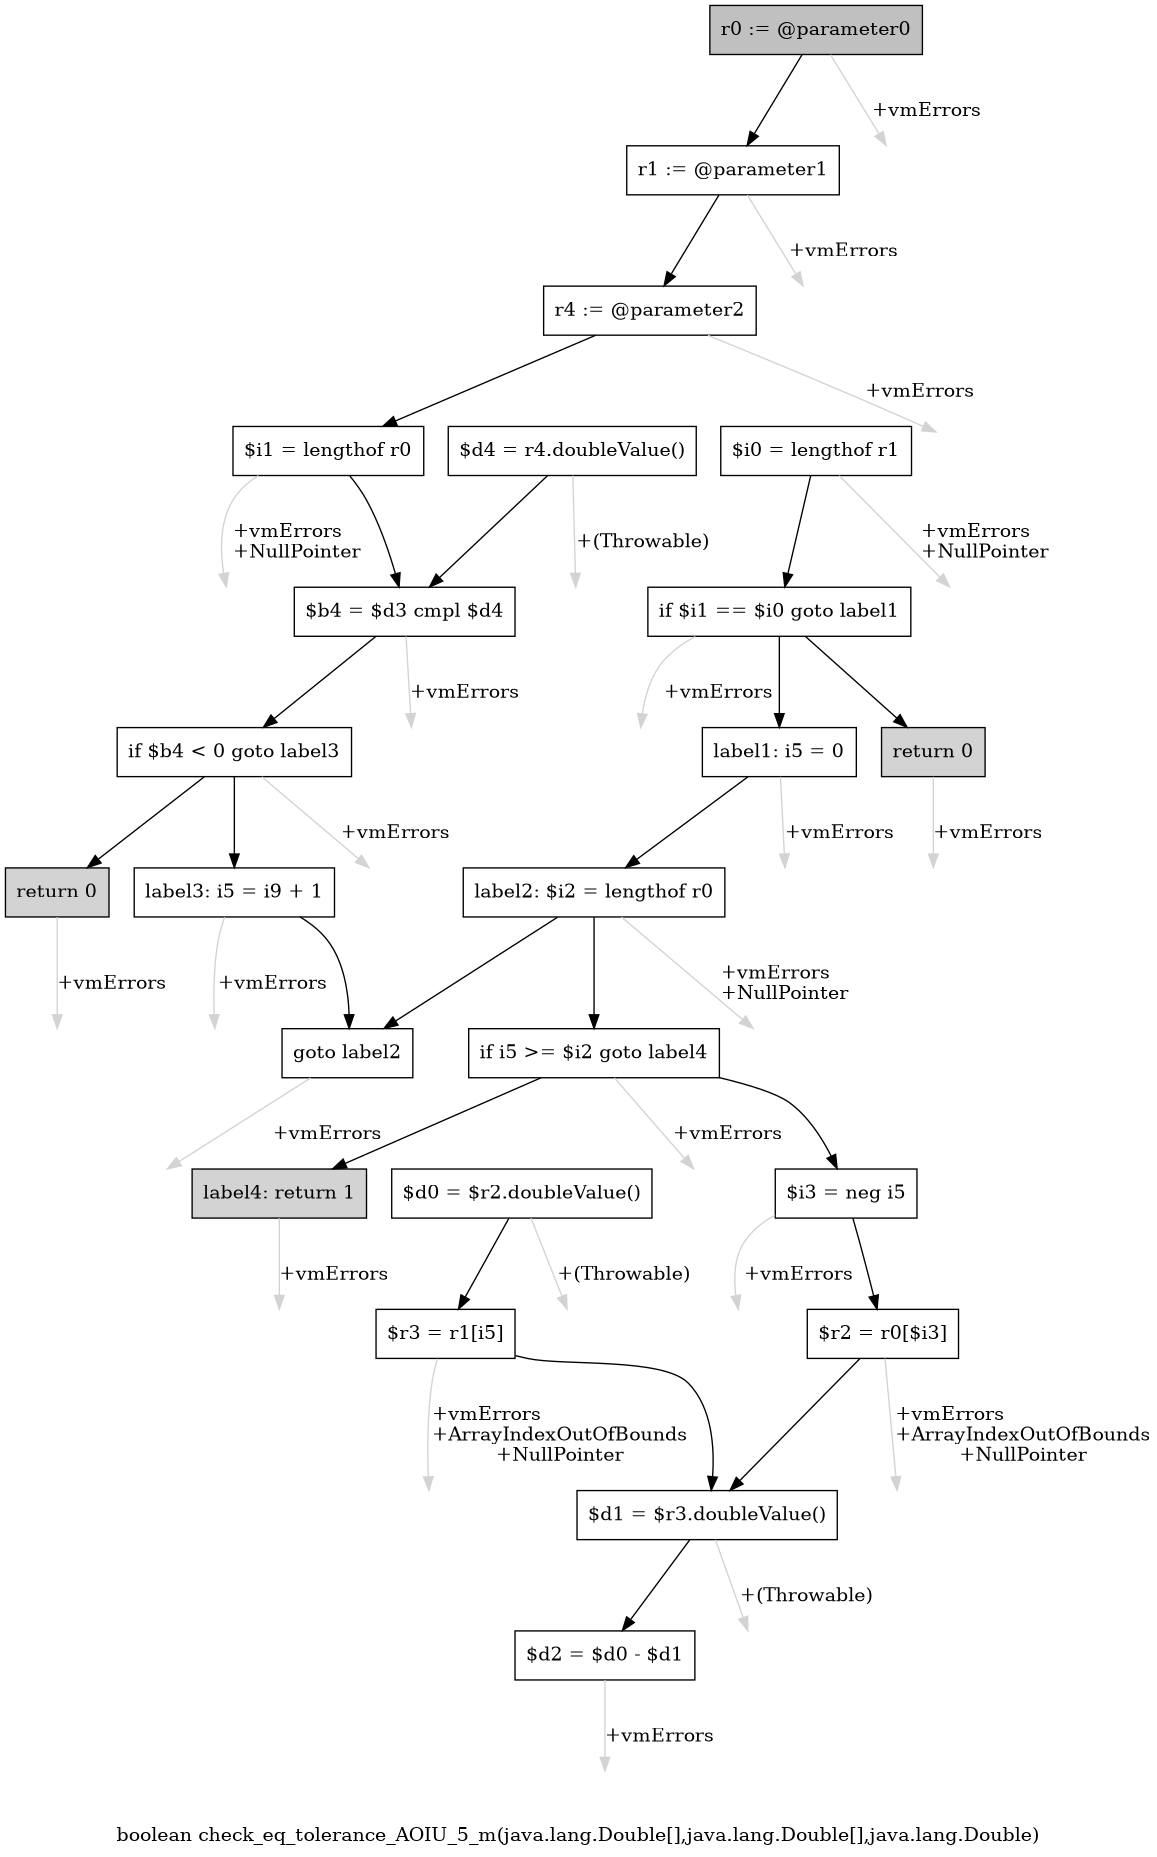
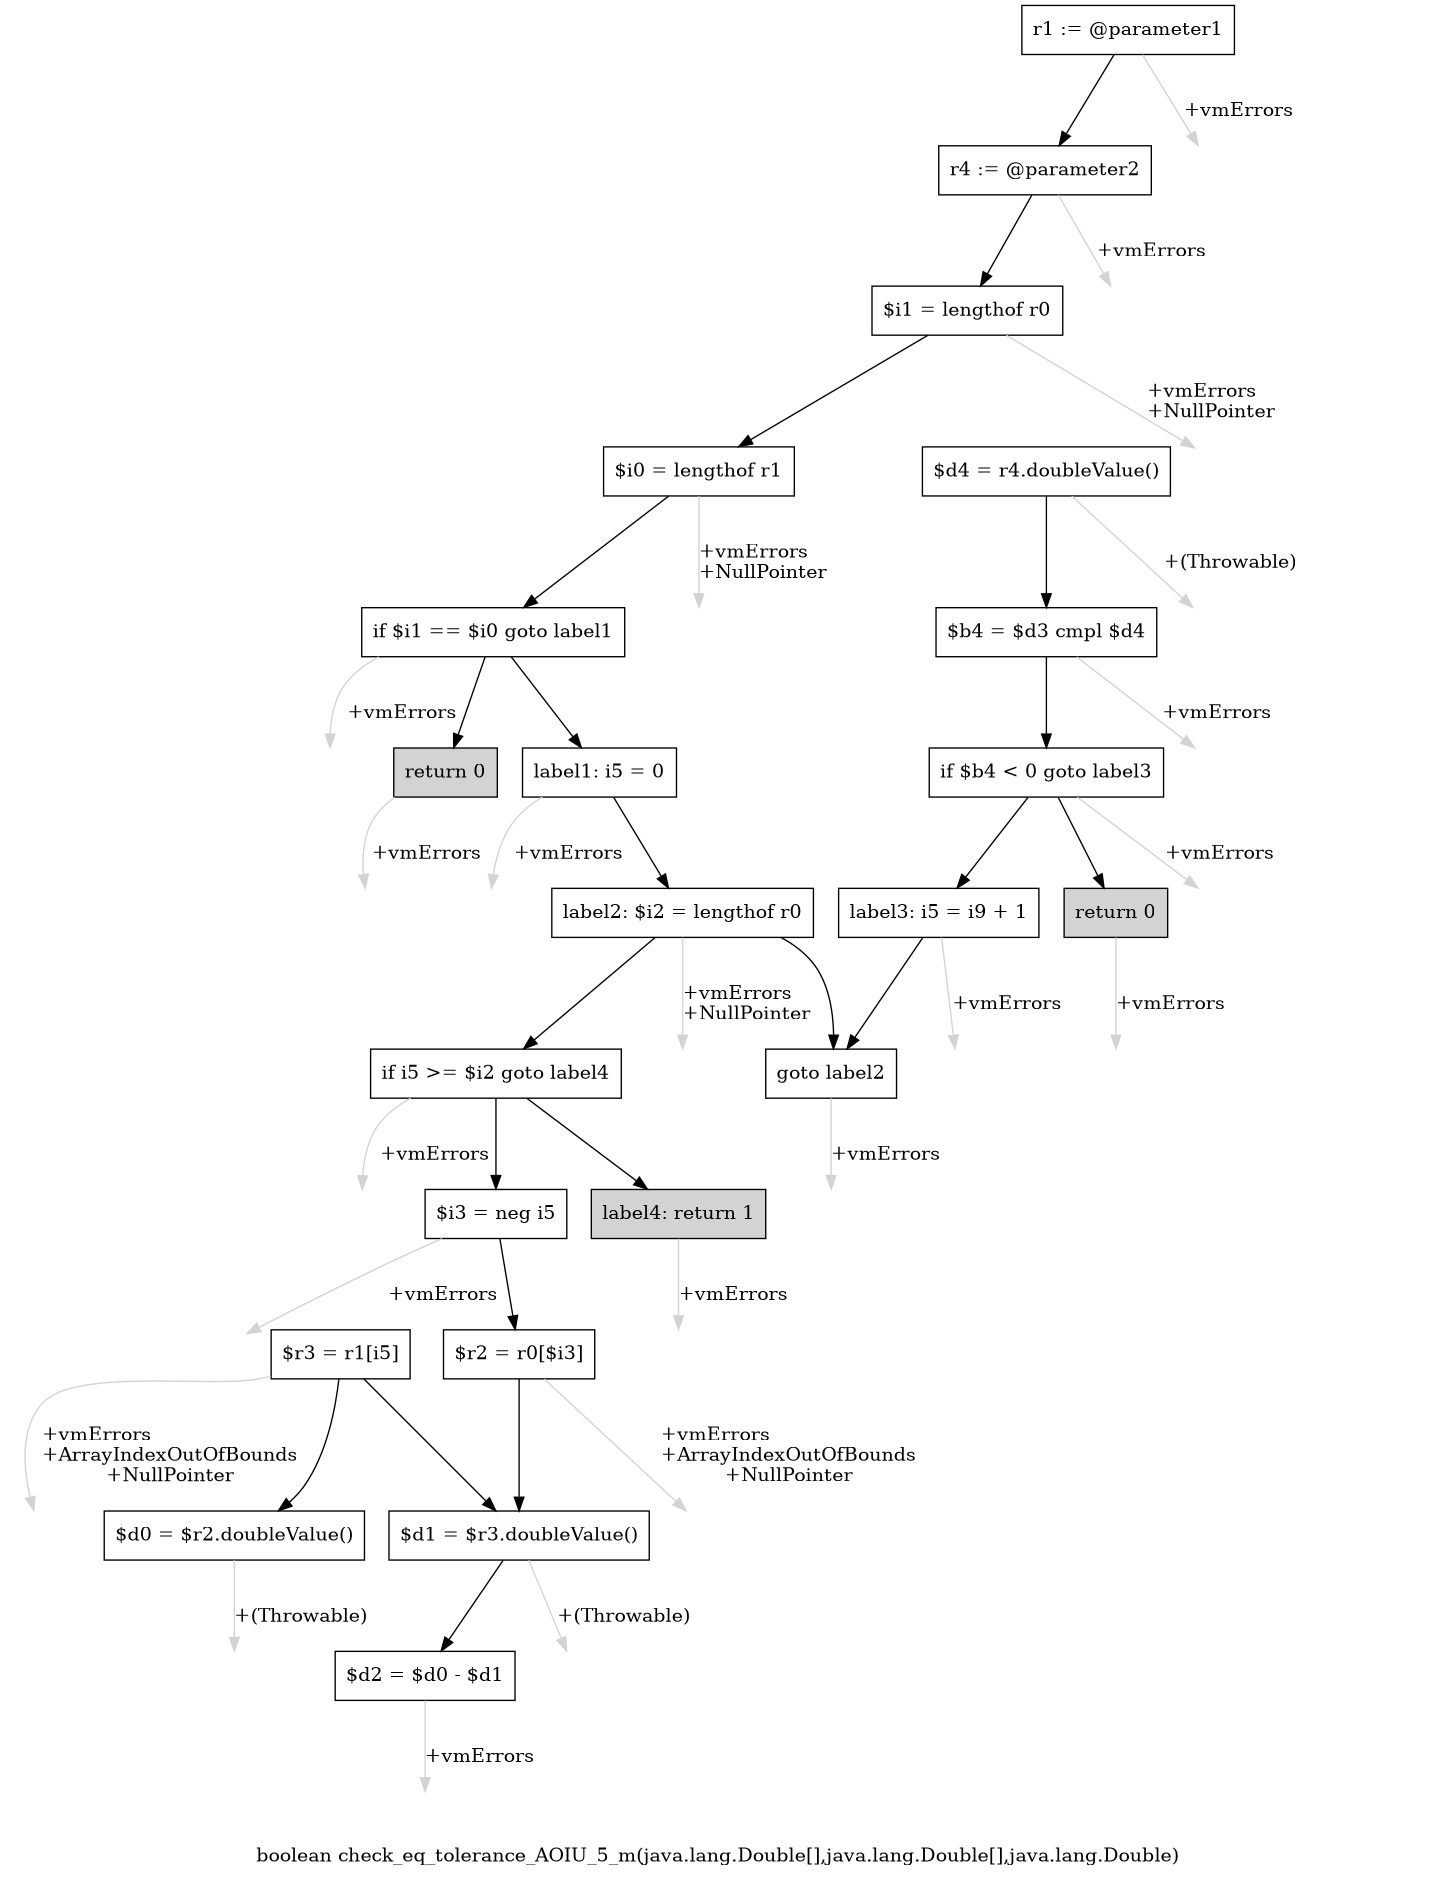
(816, 30) -> none
(377, 522) -> (839, 387)
(487, 1258) -> (324, 1445)
